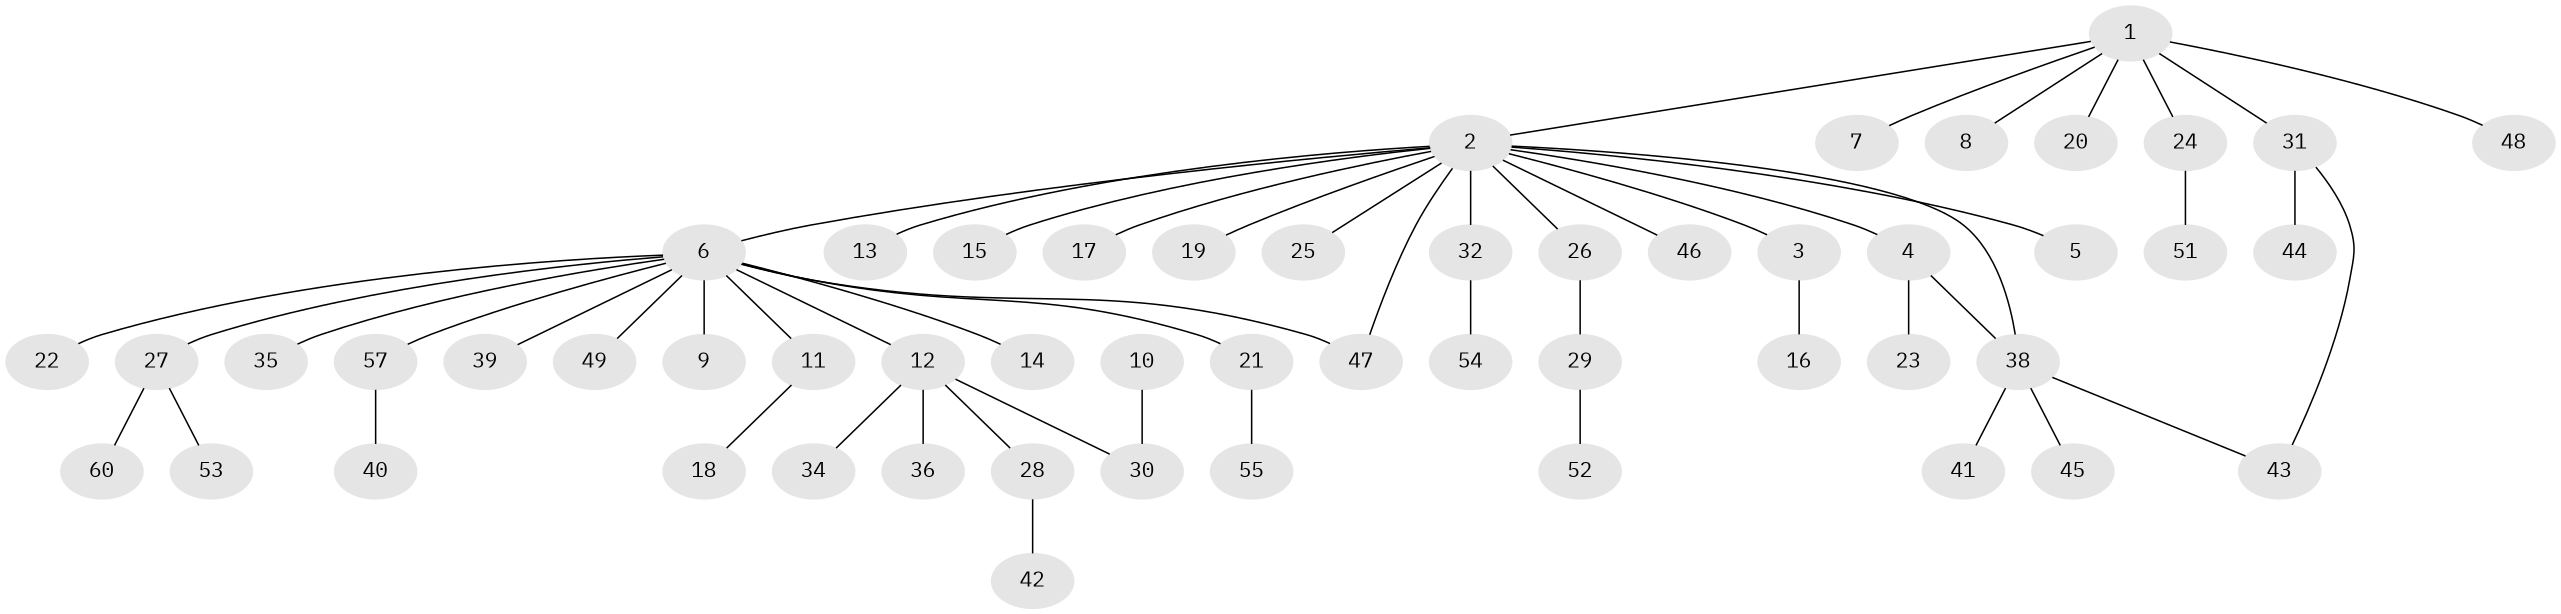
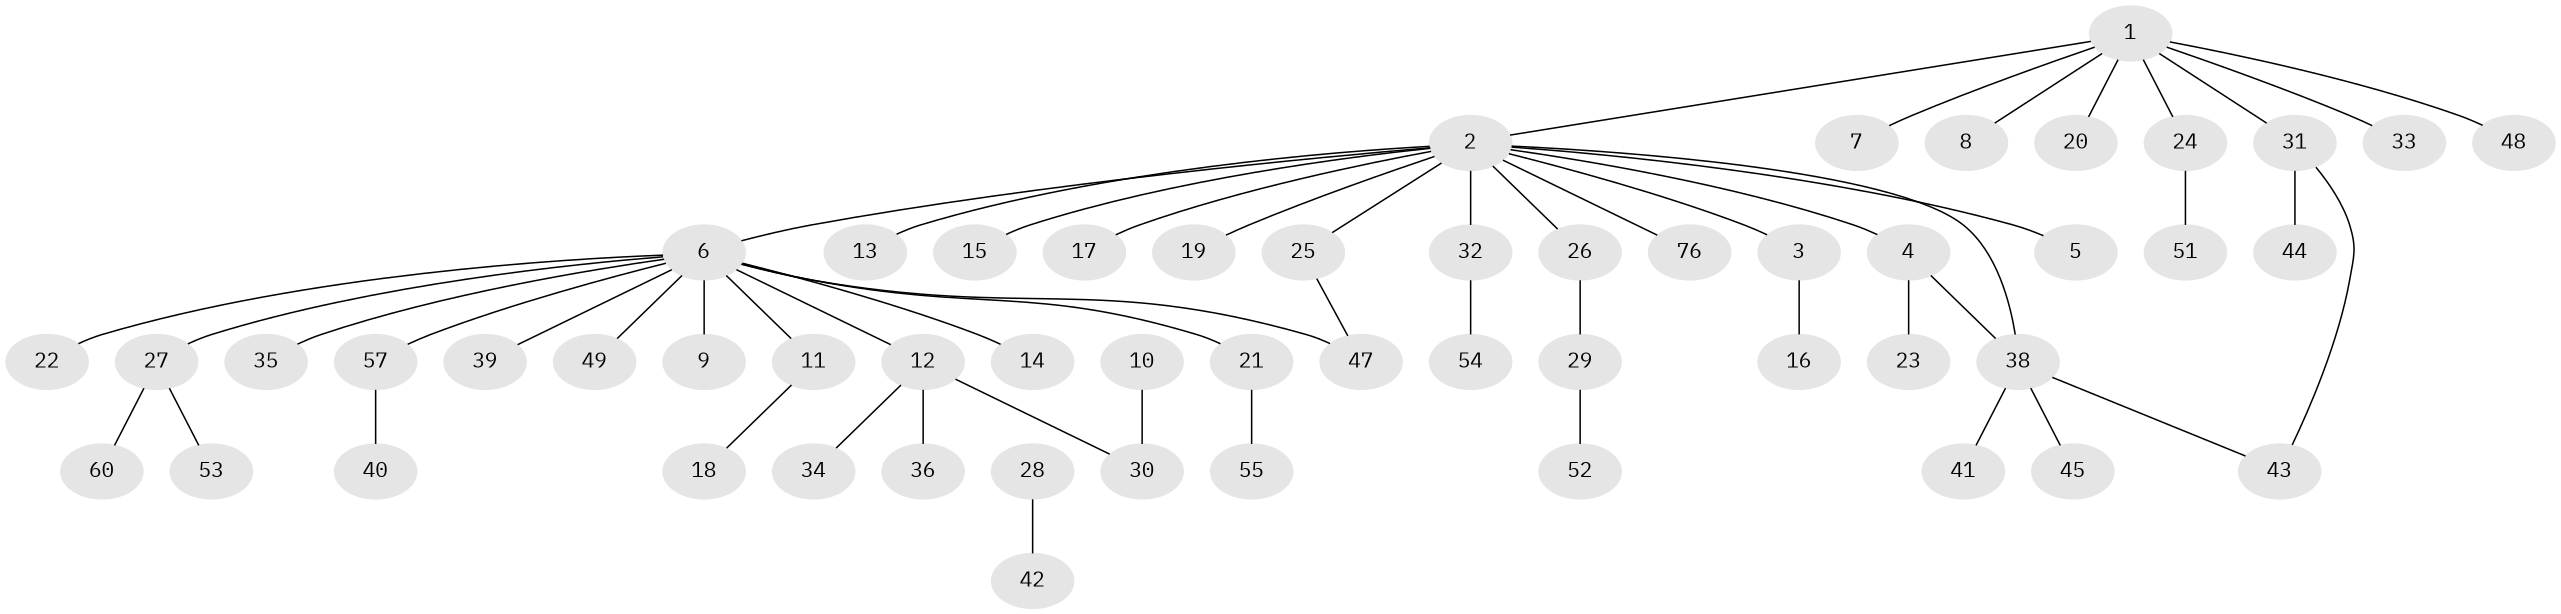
none -> (2404, 143)
(1404, 248) -> (1332, 307)
(1690, 252) -> (1690, 252)
(978, 417) -> none
